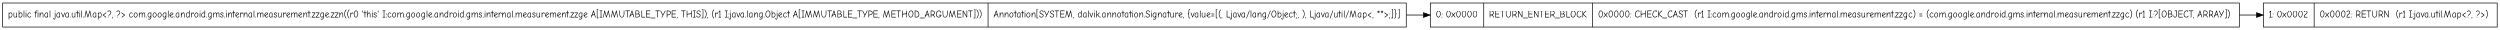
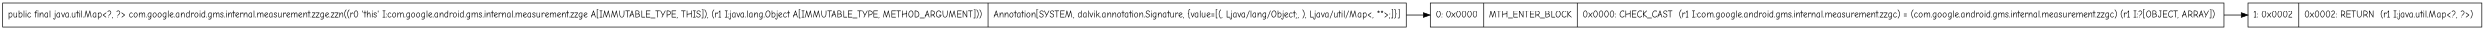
(1538, 15) -> (1531, 15)
